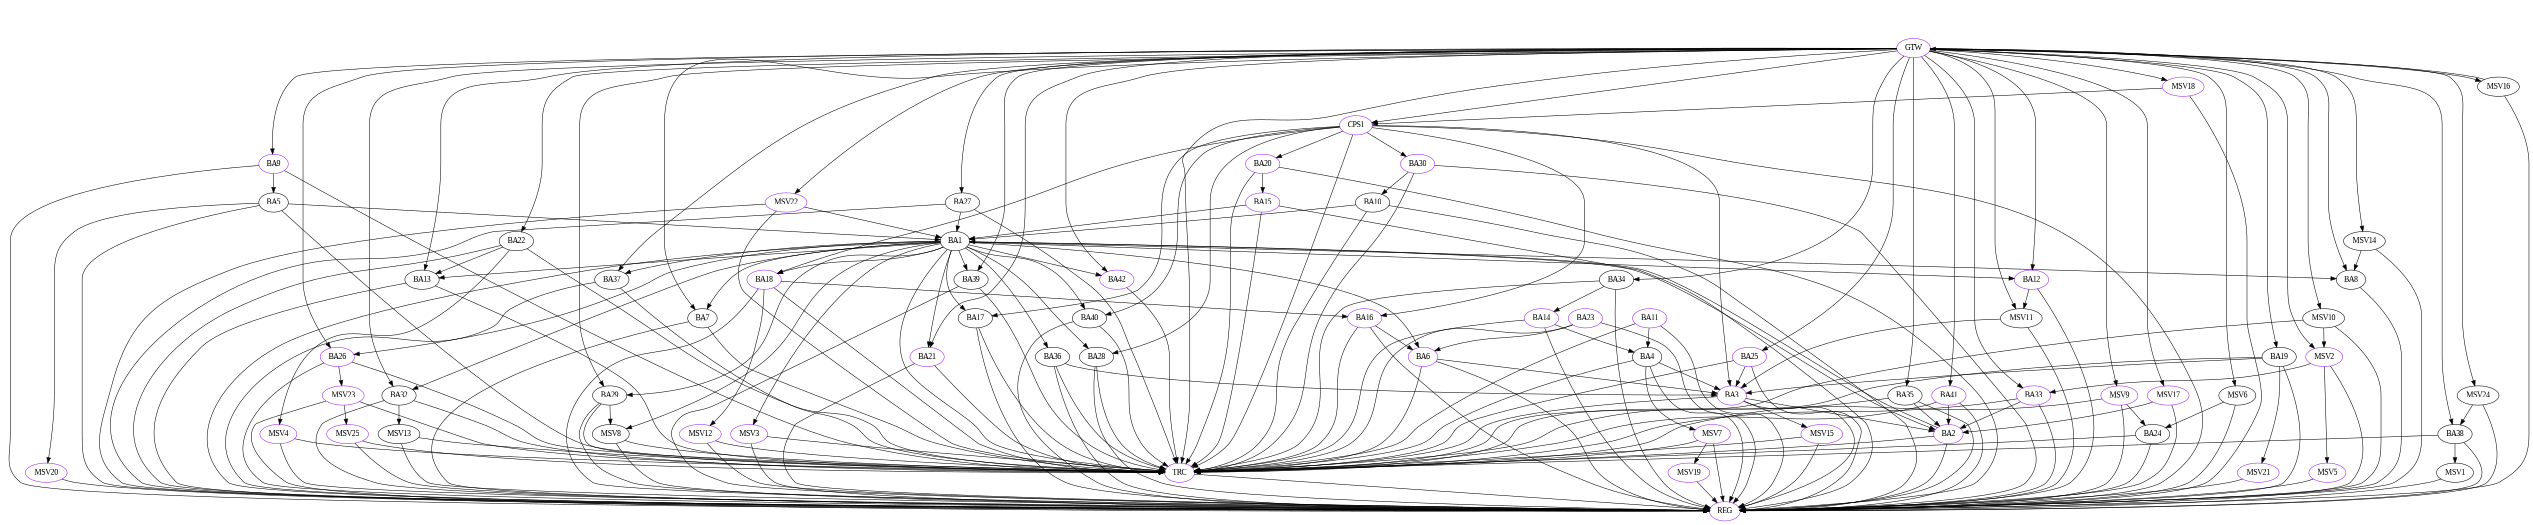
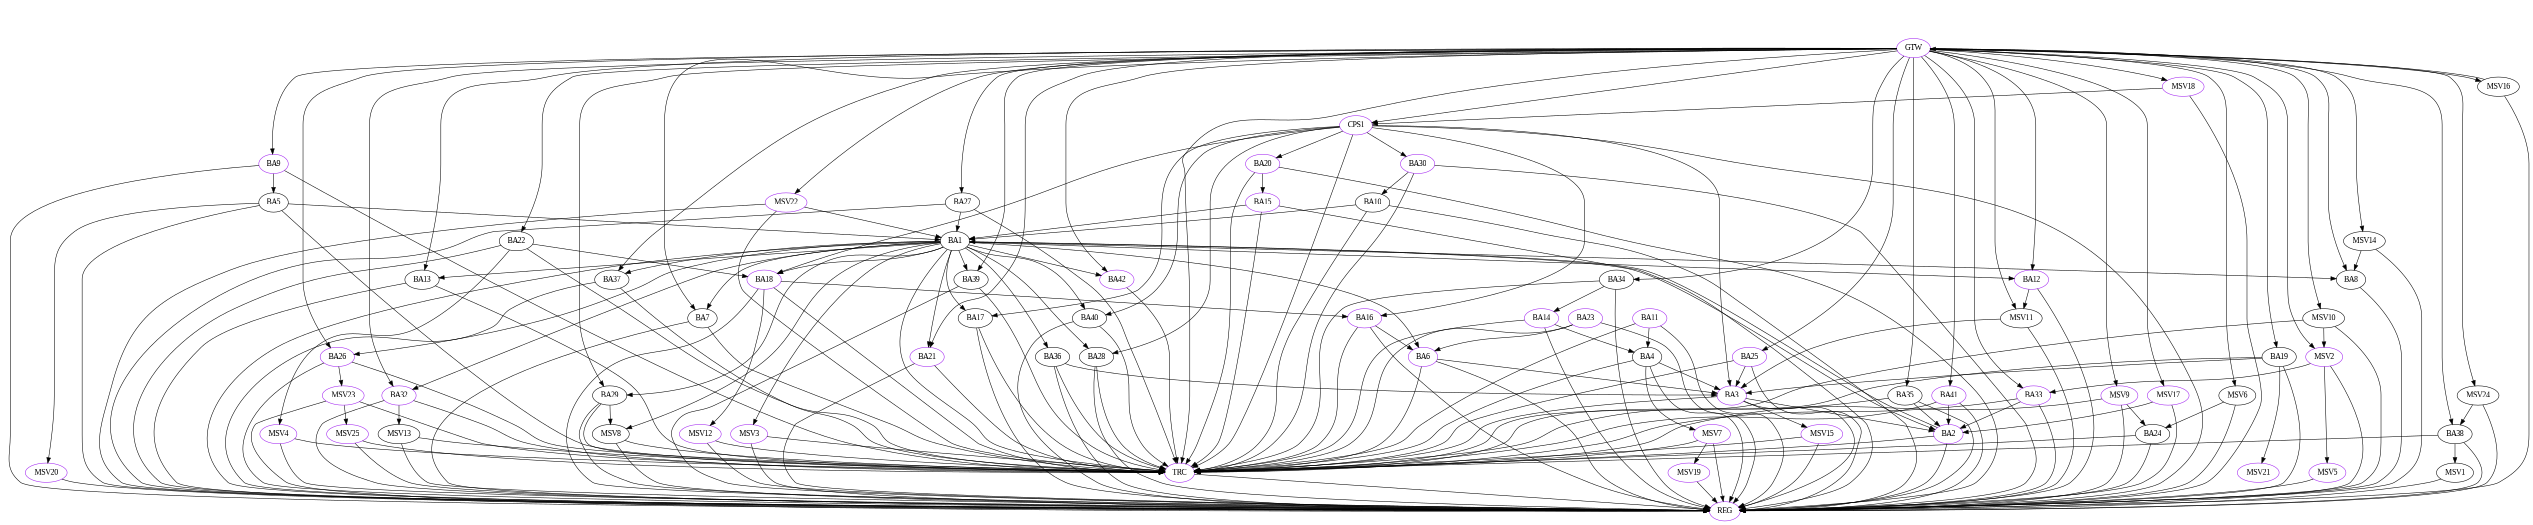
(472, 259) -> (622, 258)
(399, 395) -> (399, 395)
(1995, 502) -> none
